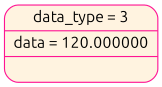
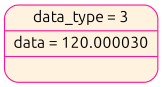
(81, 43) -> (81, 43)
